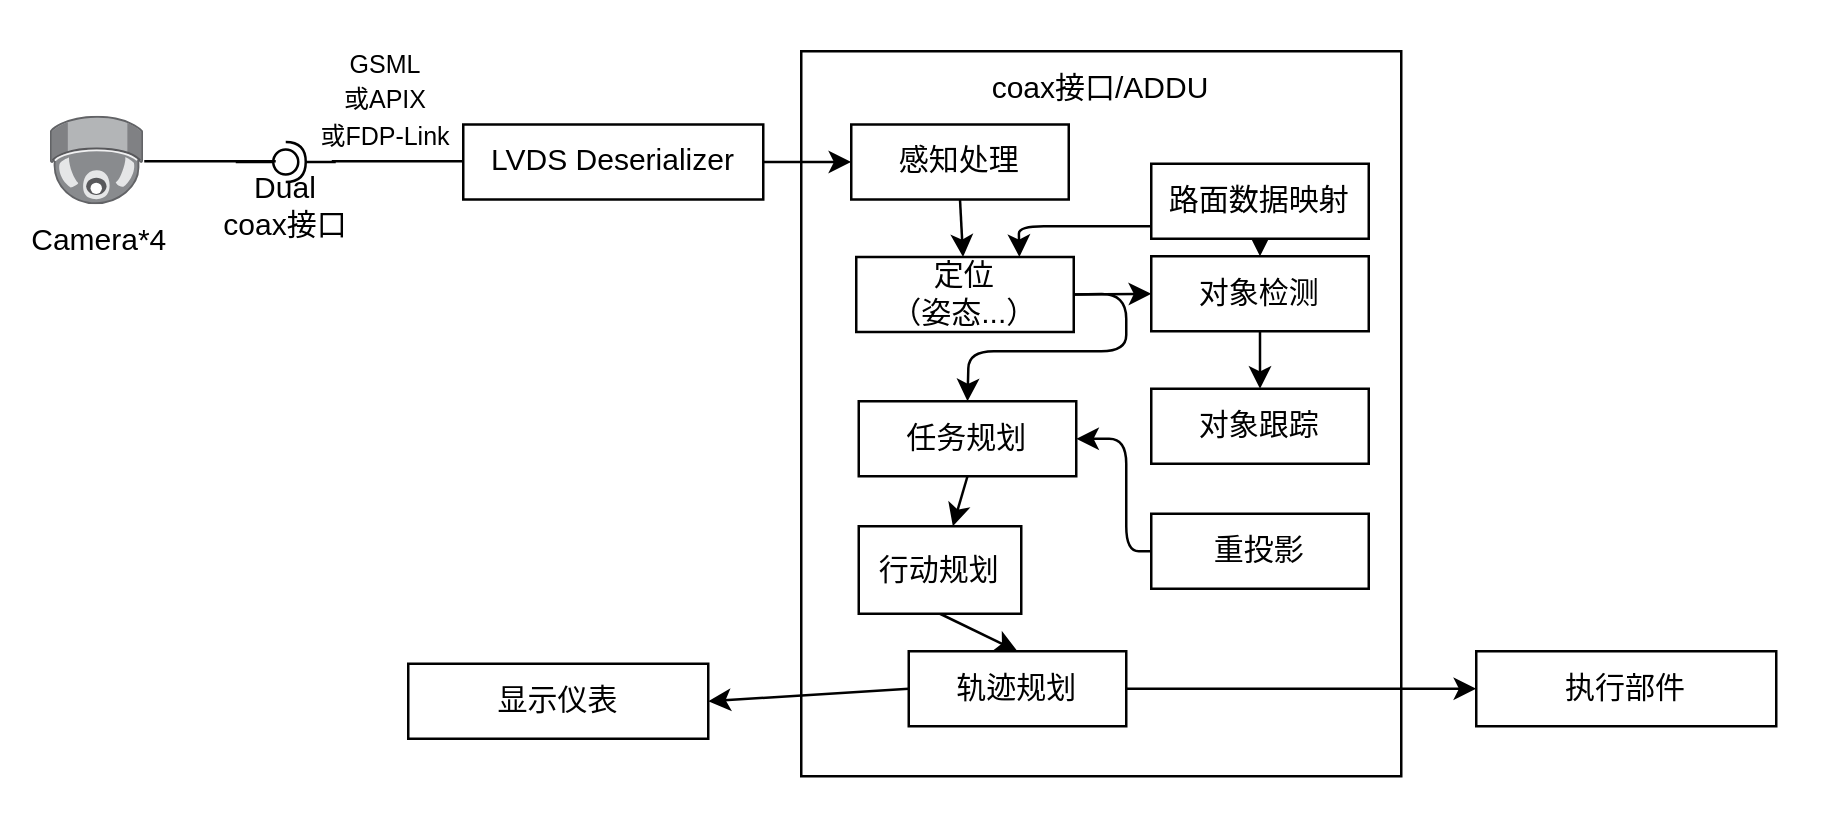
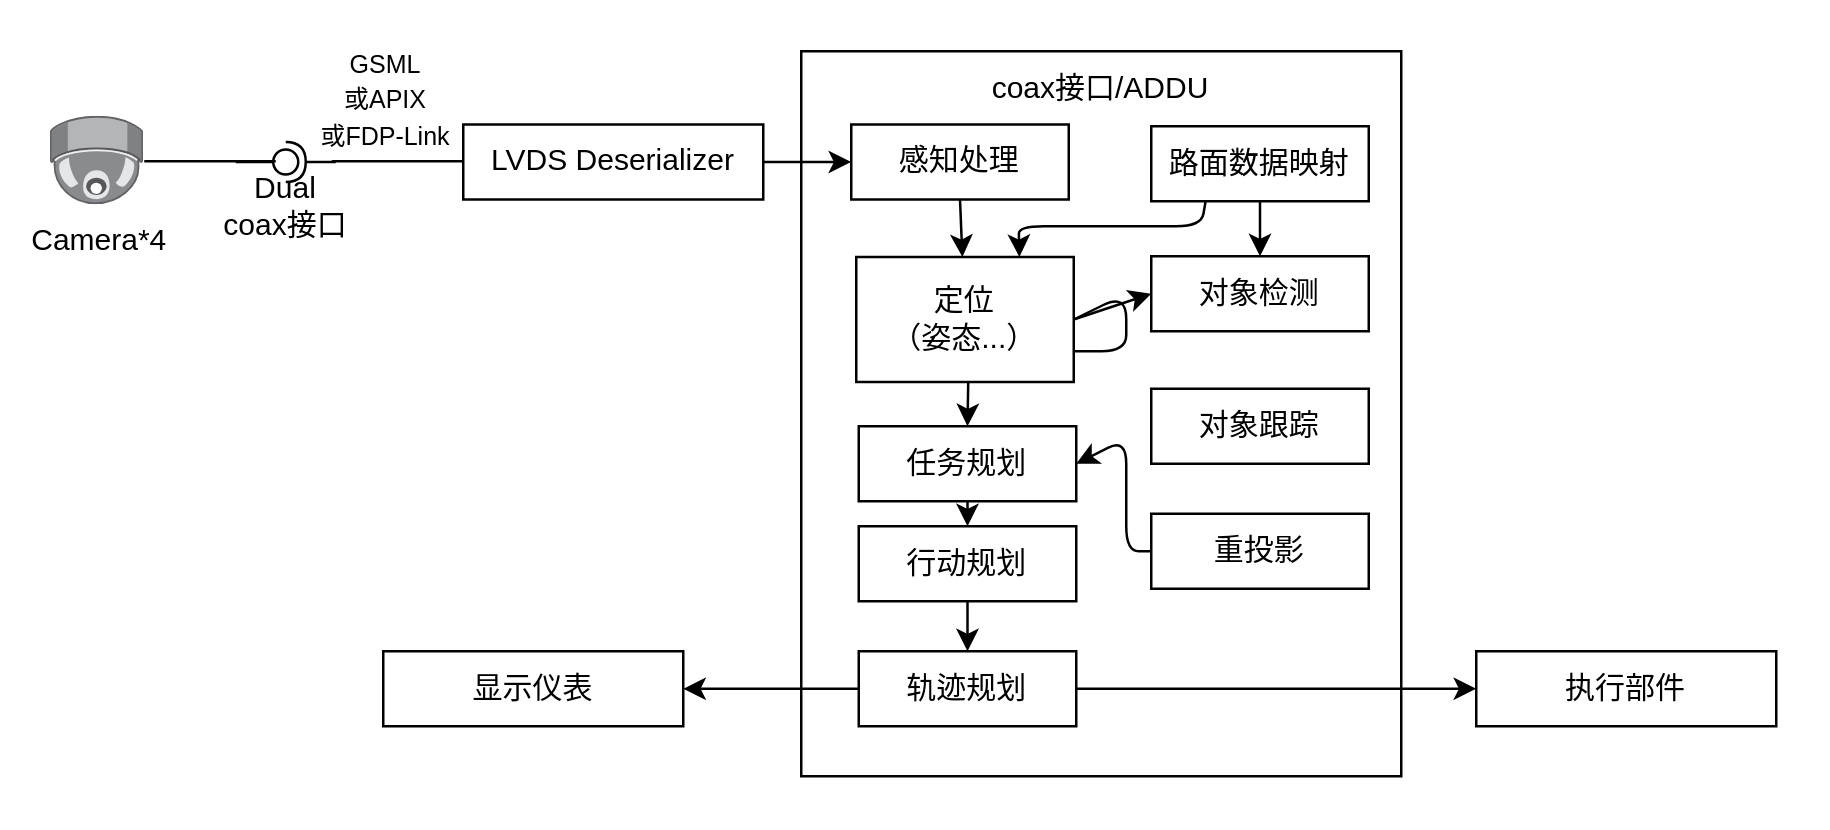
(1260, 201) -> (1260, 164)
(965, 295) -> (965, 320)
(1260, 352) -> none
(968, 439) -> (968, 464)
(940, 570) -> (968, 564)
(1018, 689) -> (968, 689)
(558, 701) -> (533, 689)
